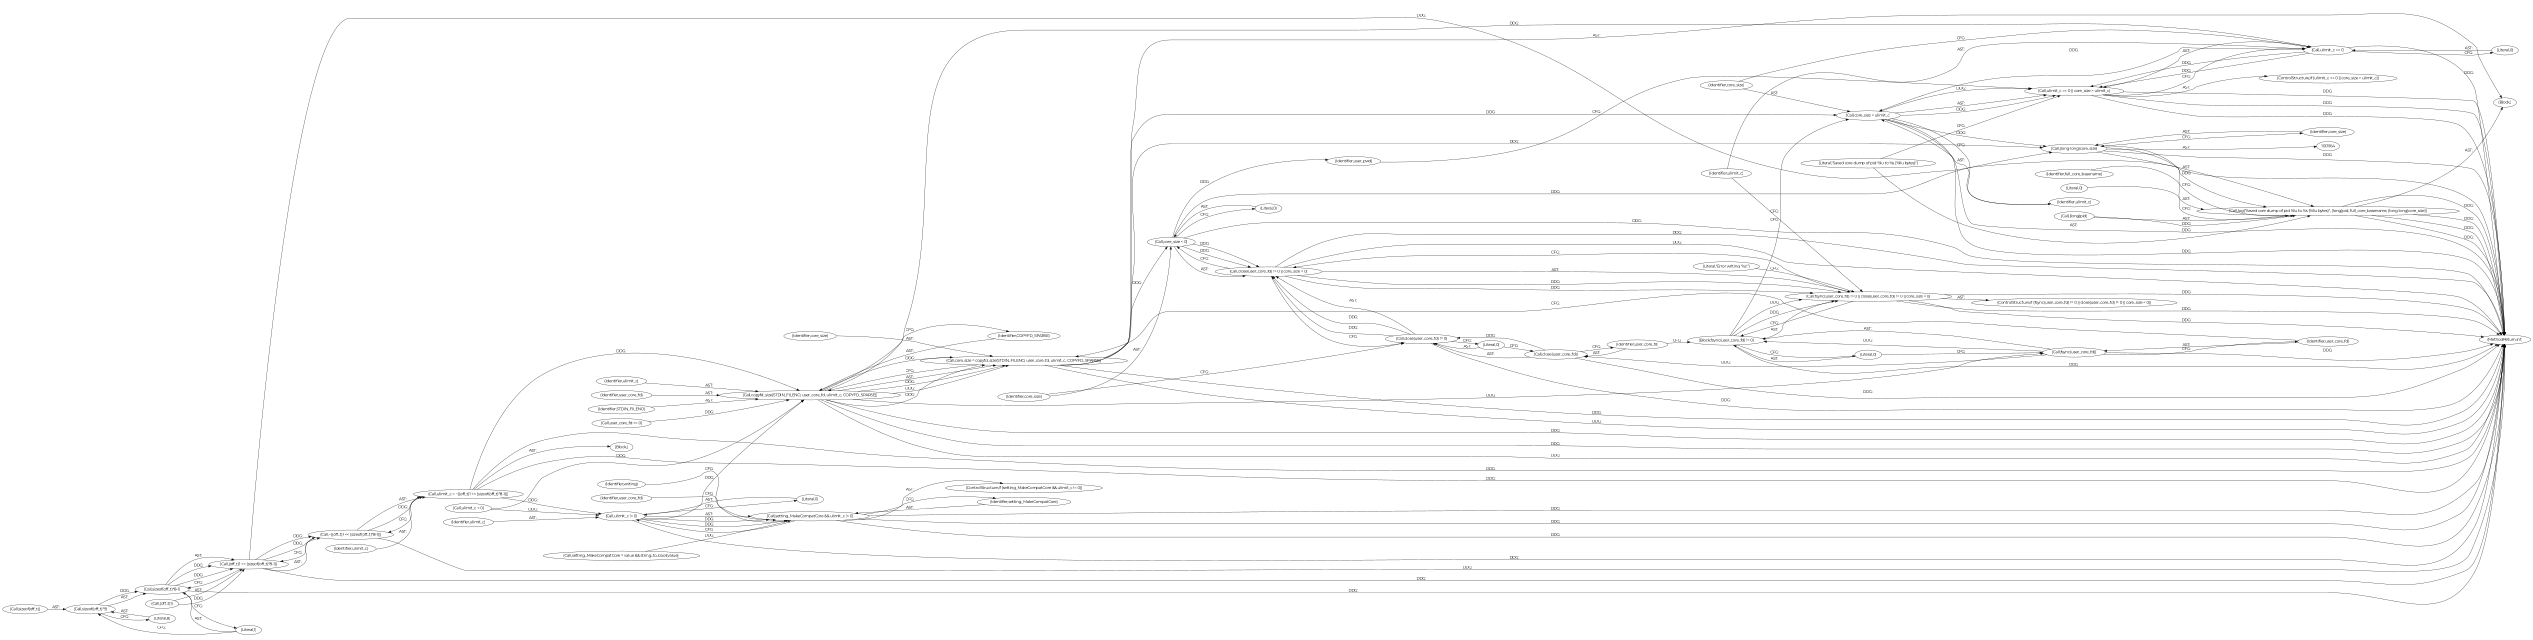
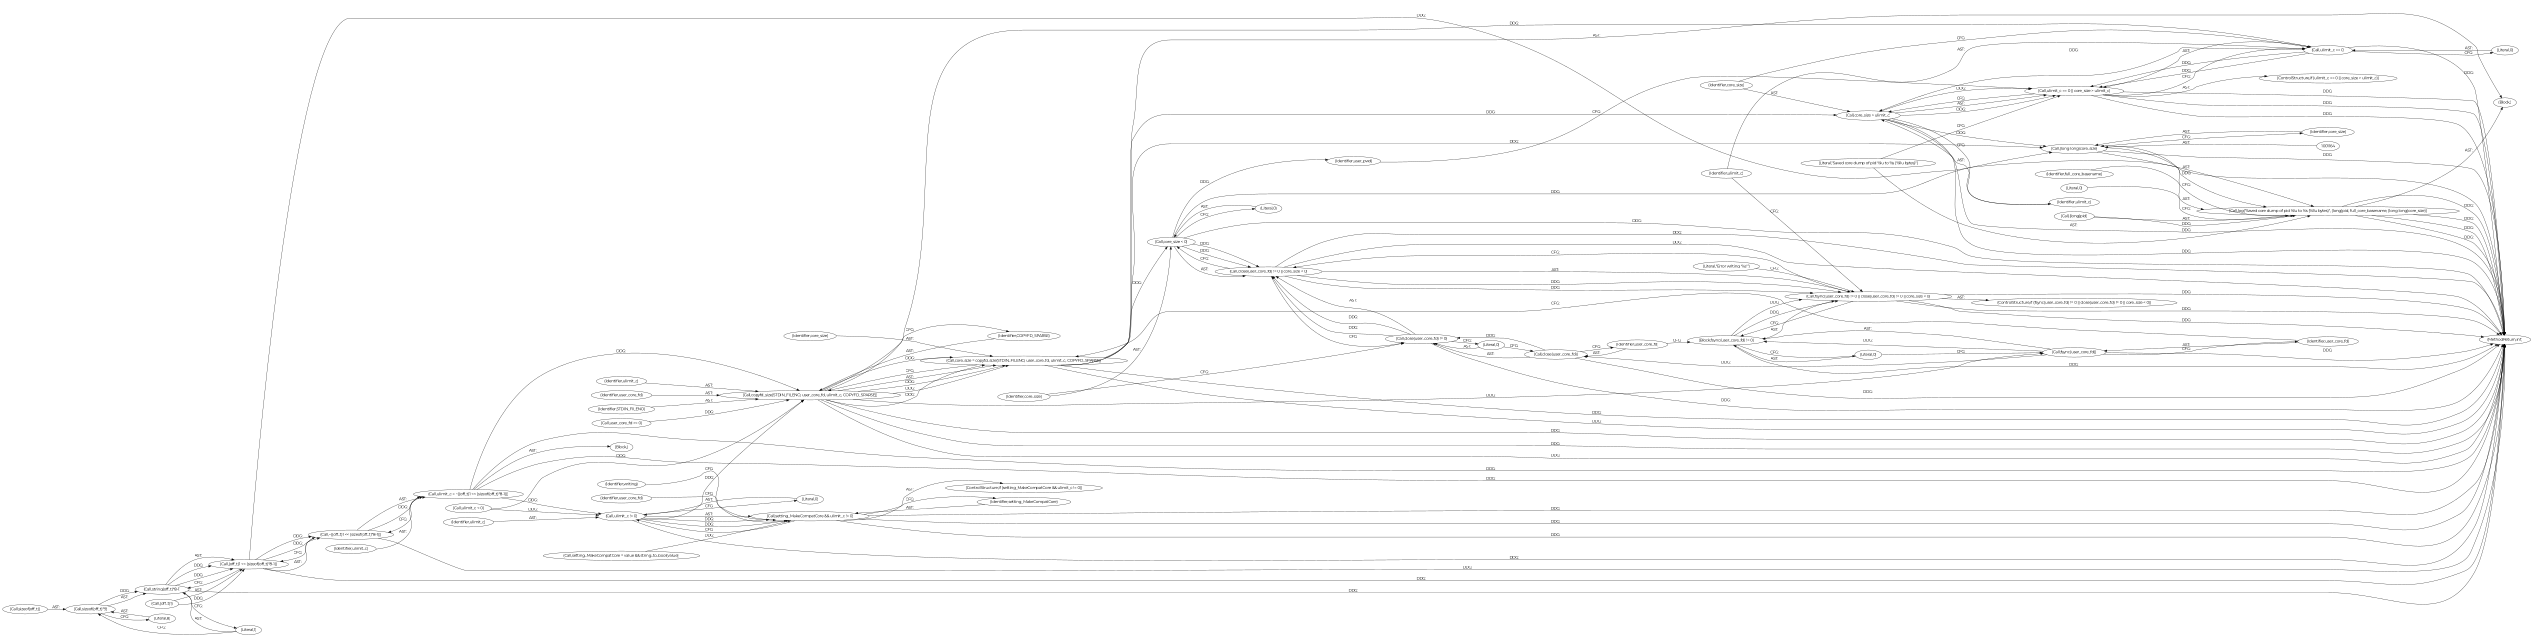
(2211, 149) -> (2212, 144)
(1781, 215) -> (1963, 101)
(162, 590) -> (162, 590)
